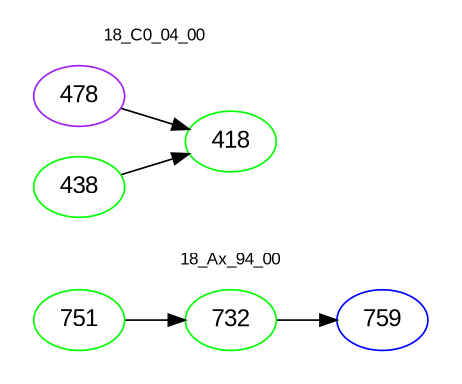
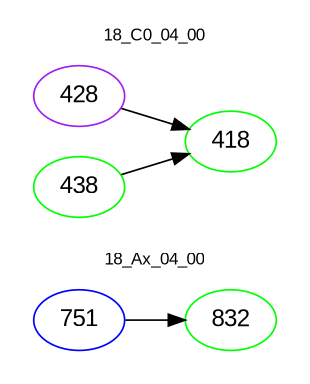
(79, 96) -> (79, 96)
(231, 260) -> (155, 260)
(79, 320) -> (79, 320)
(231, 320) -> (231, 320)
(382, 320) -> none
